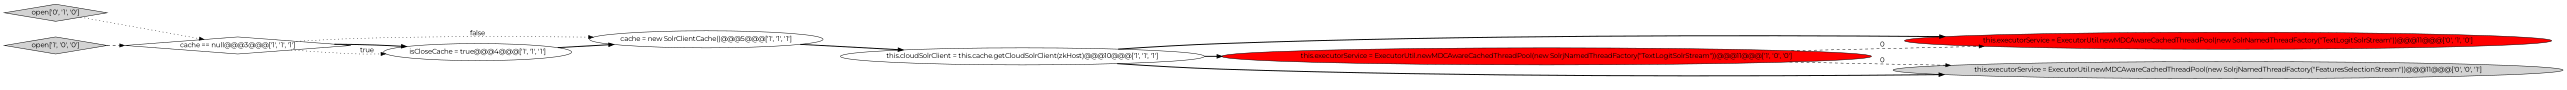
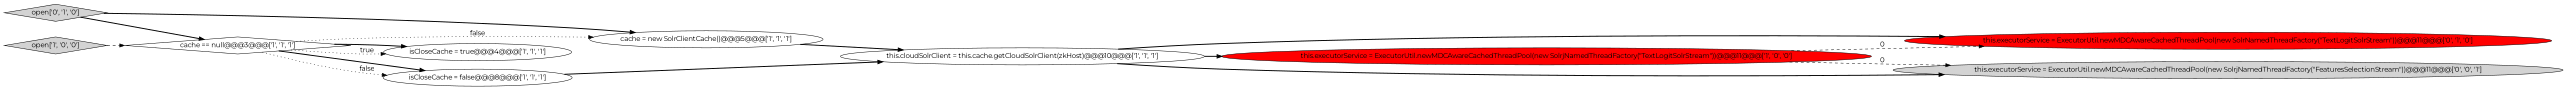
(140, 28) -> (140, 28)
(583, 46) -> (367, 19)
none -> (478, 78)
